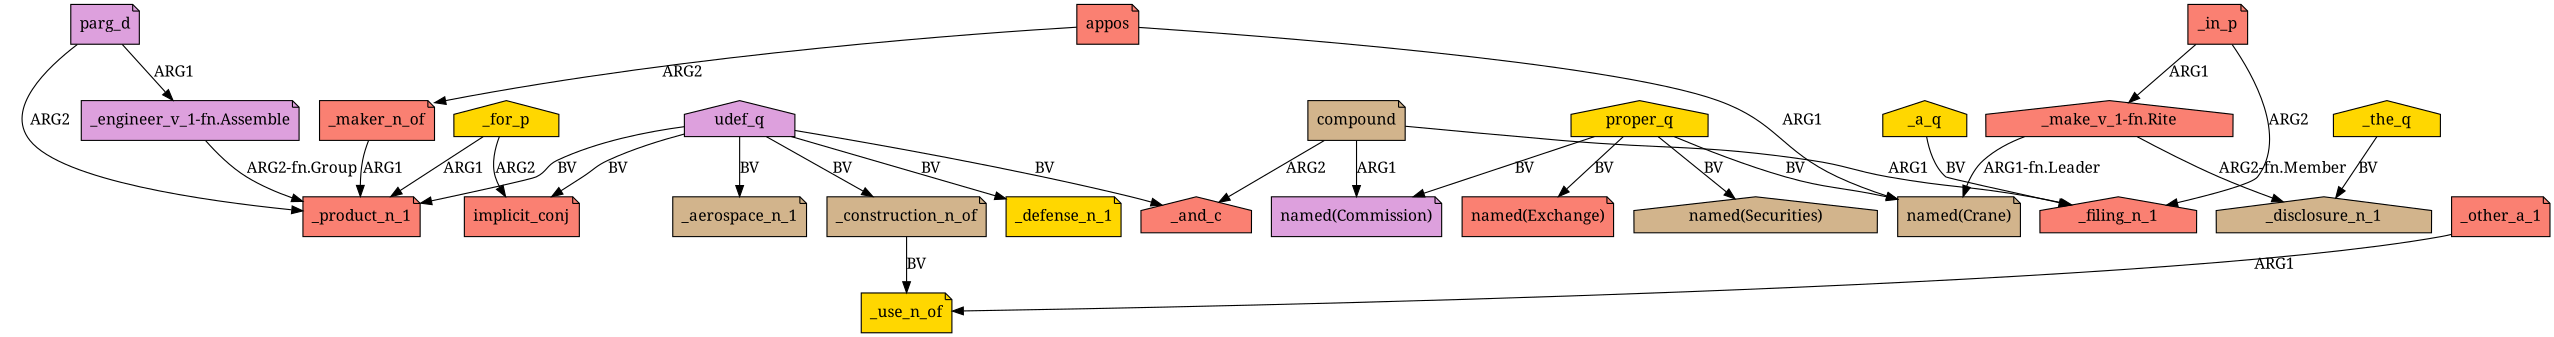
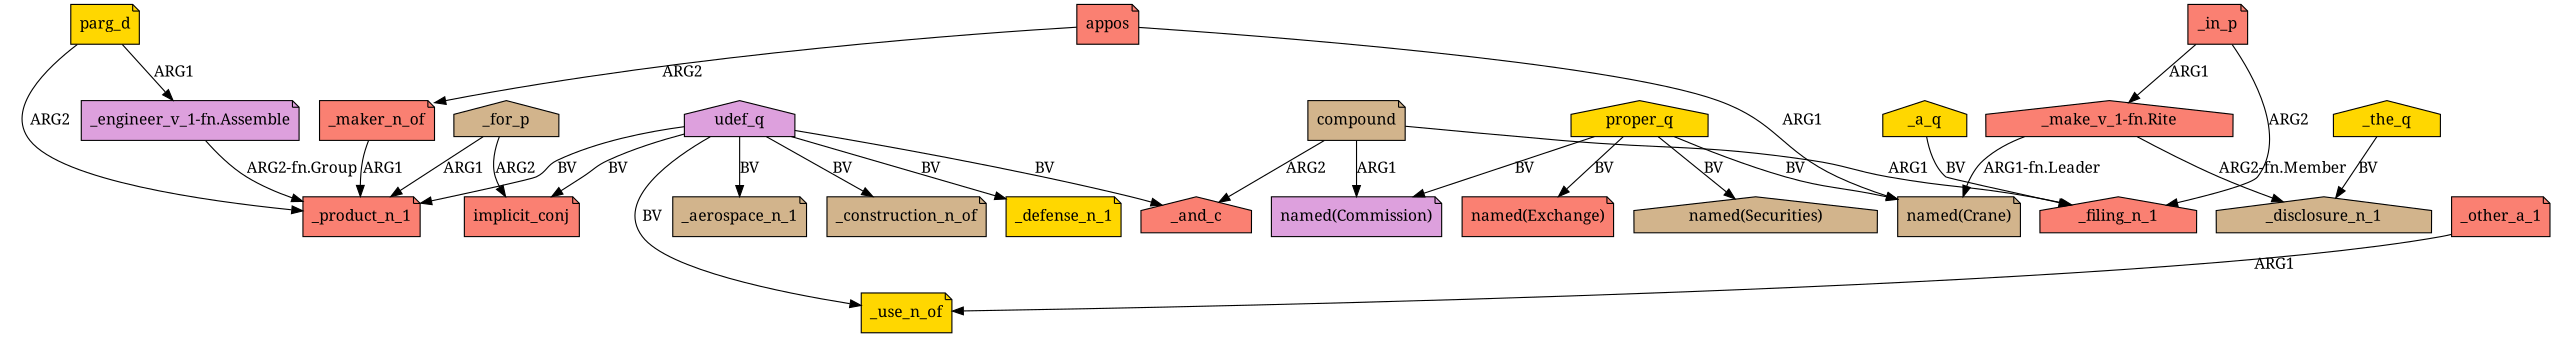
(105, 24) -> (105, 24)
(506, 121) -> (506, 121)
(907, 259) -> (678, 260)
